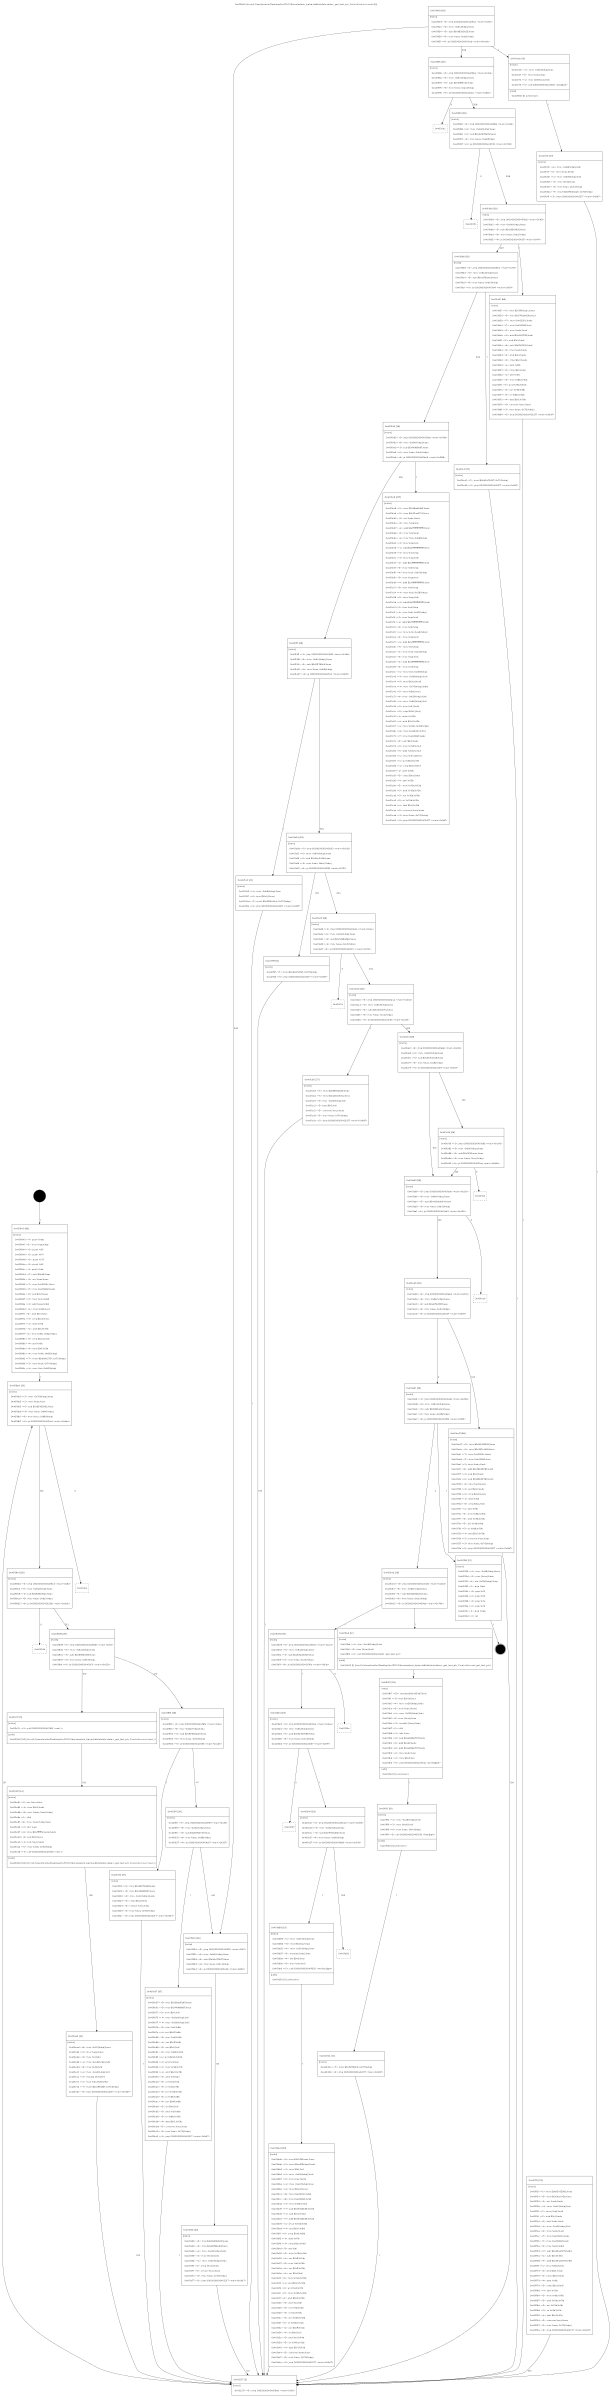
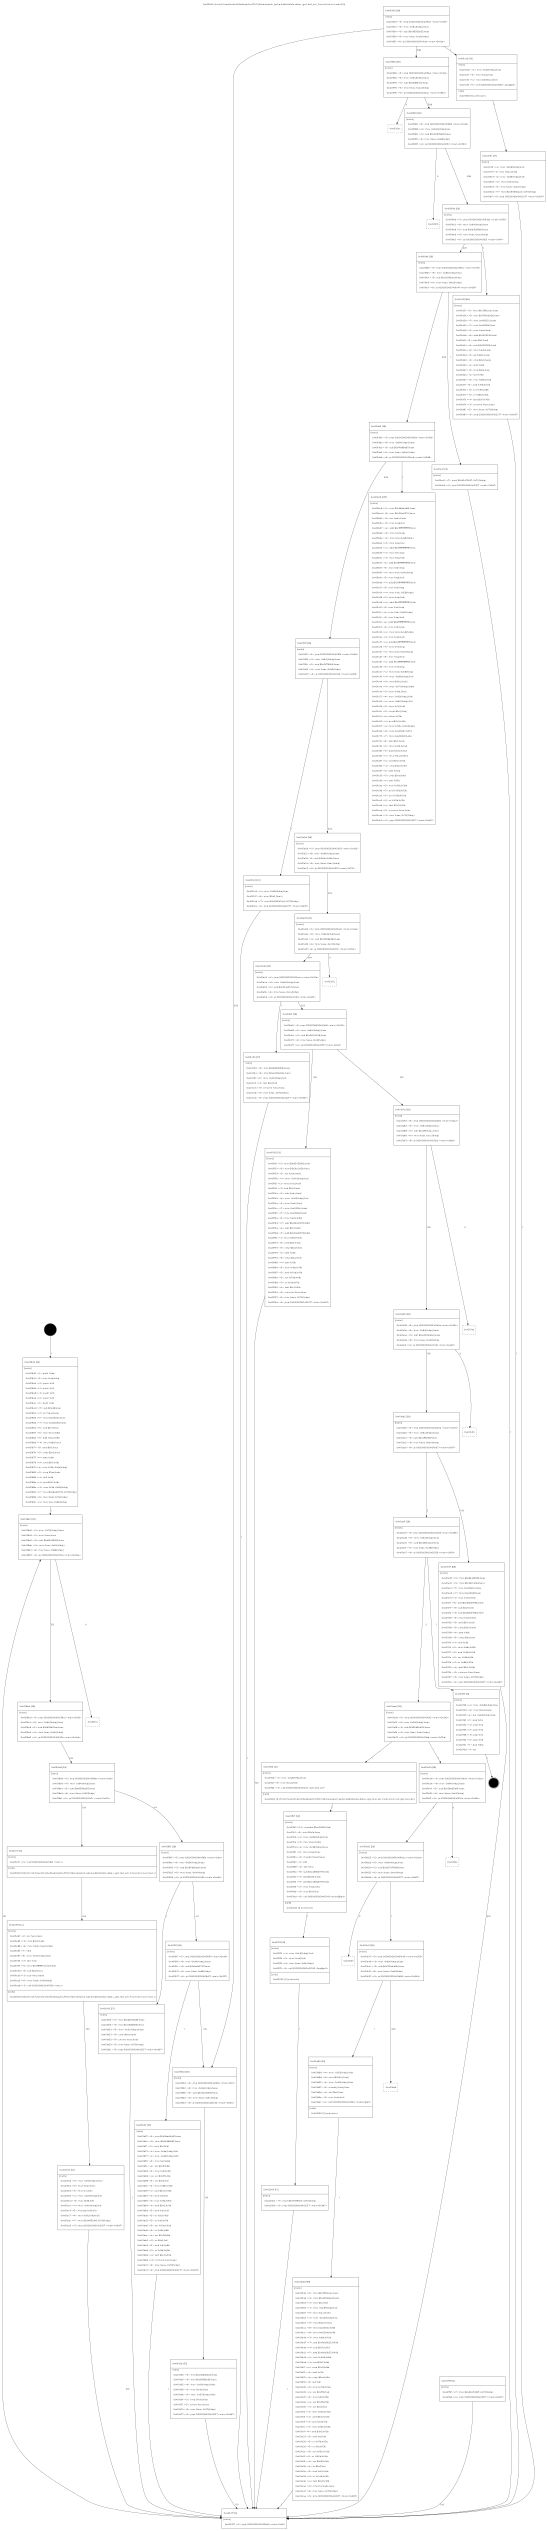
(307, 914) -> none
(430, 1123) -> (310, 1098)
(40, 1649) -> none
